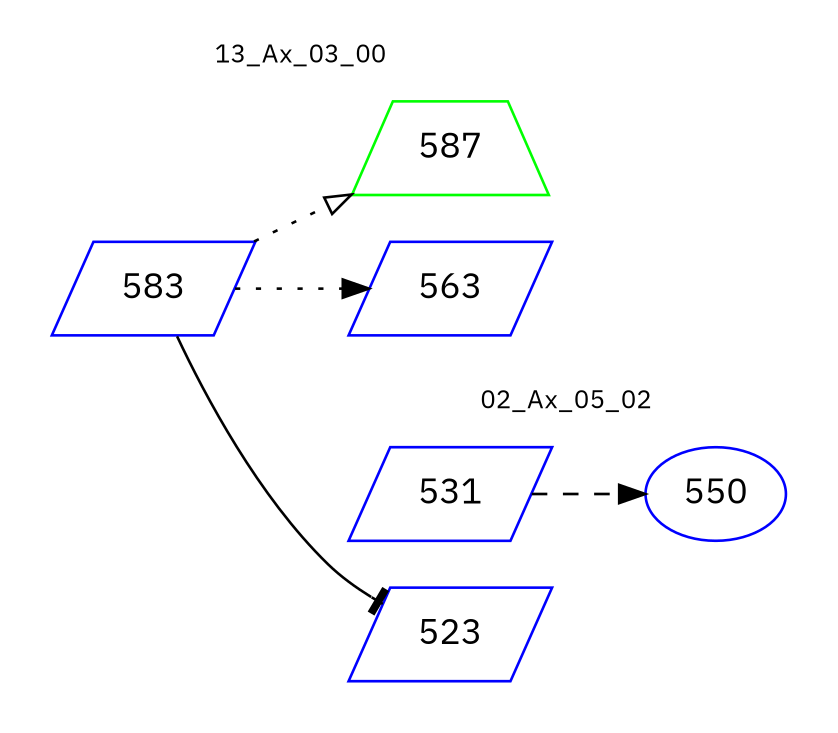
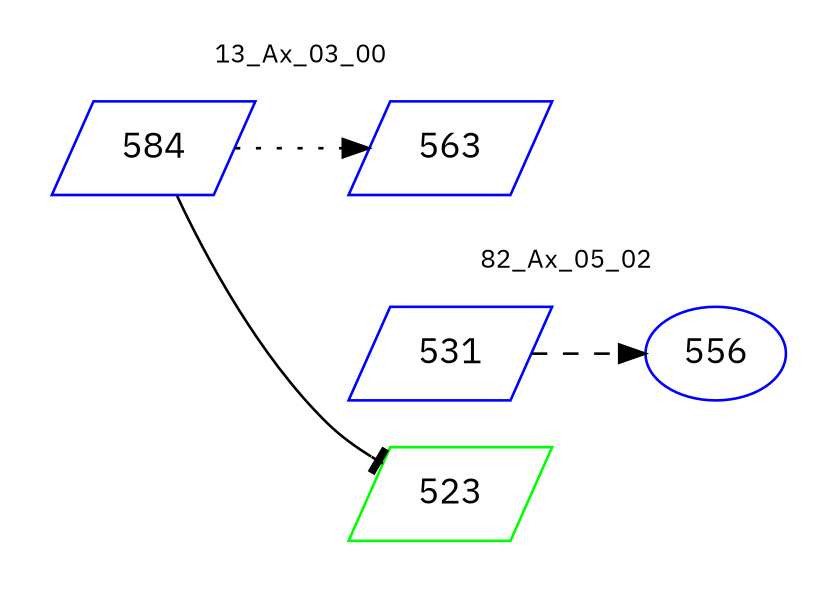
(450, 148) -> none
(154, 289) -> (154, 148)
(567, 402) -> (567, 261)
(716, 494) -> (716, 354)
(450, 634) -> (450, 494)
